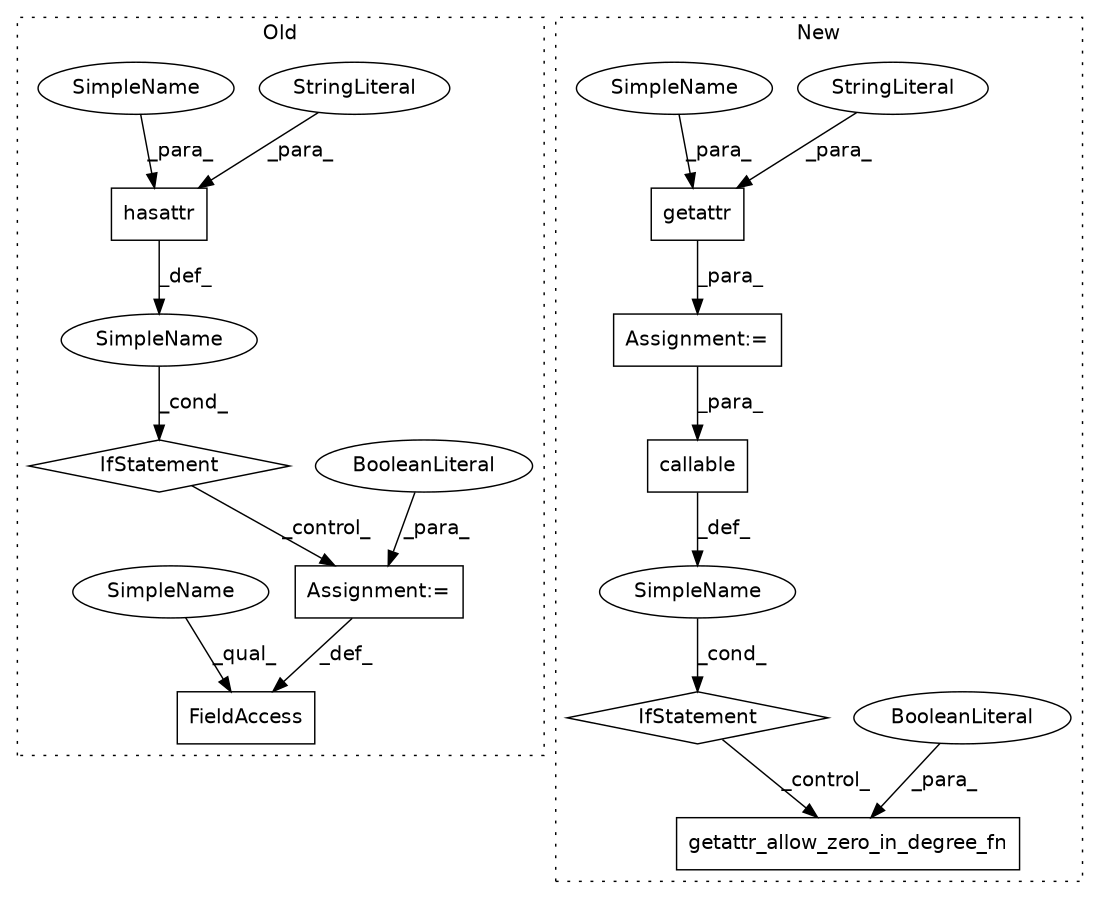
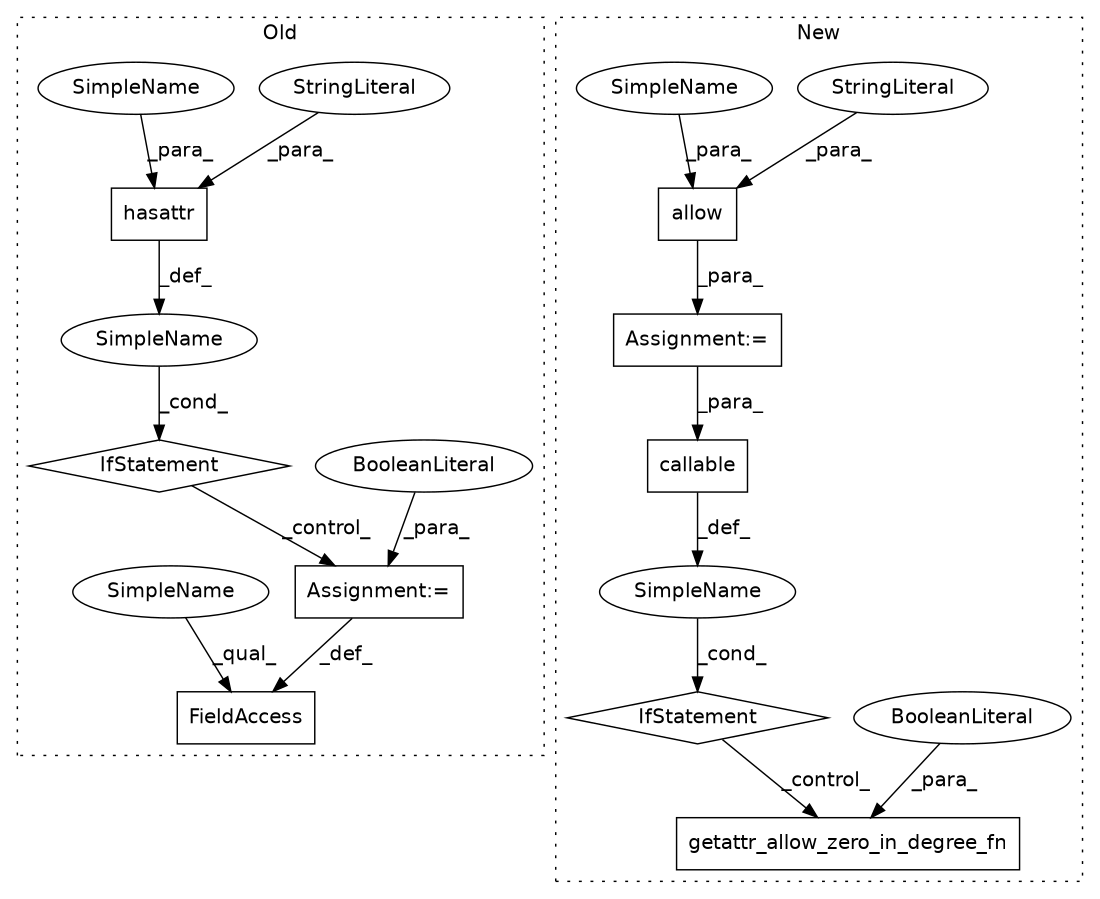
(698, 214) -> (698, 214)
